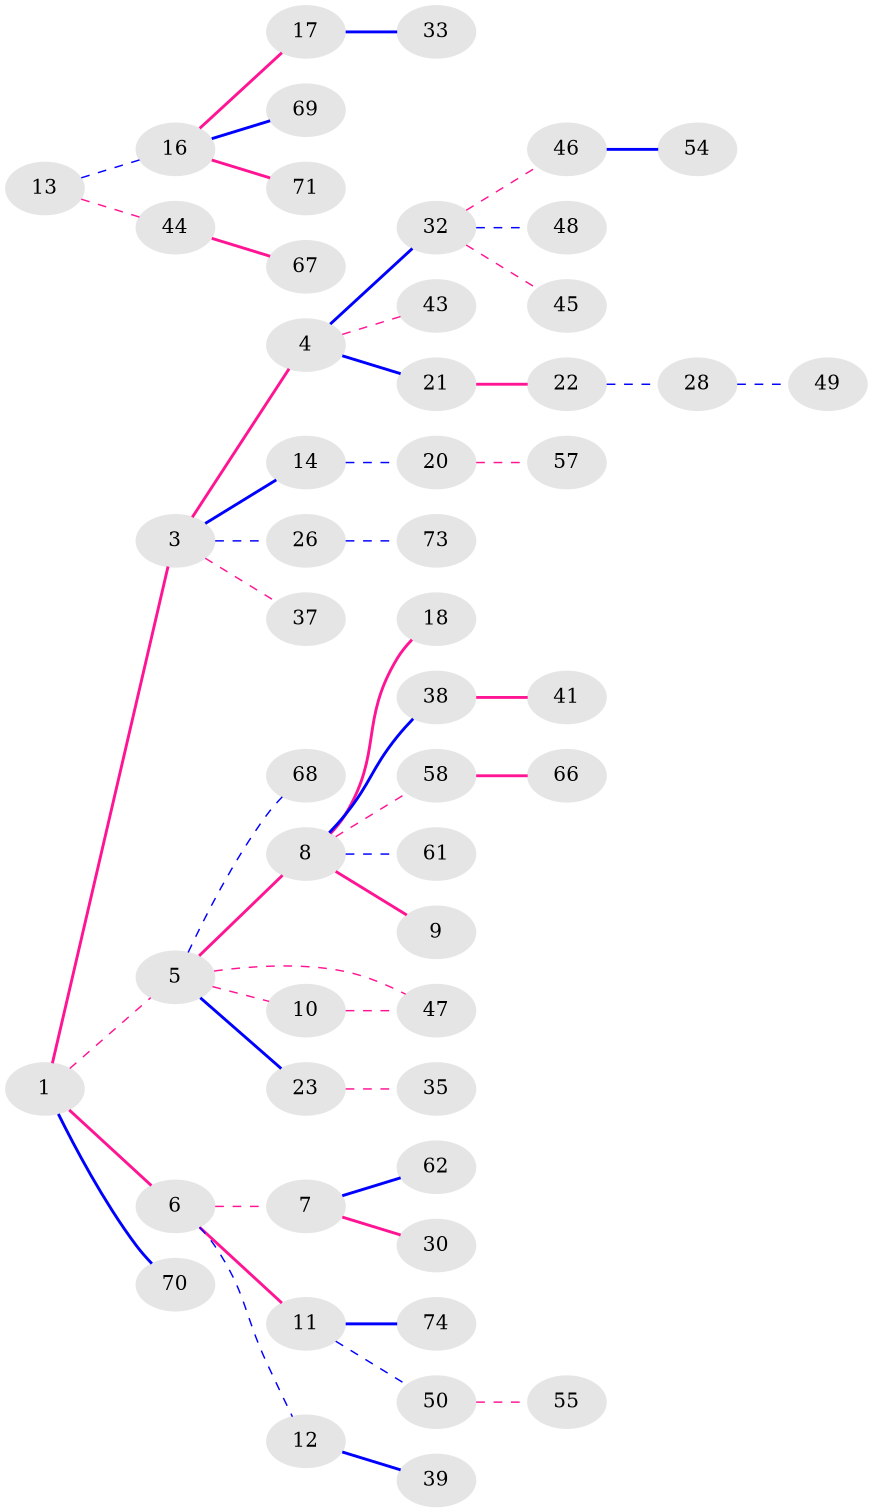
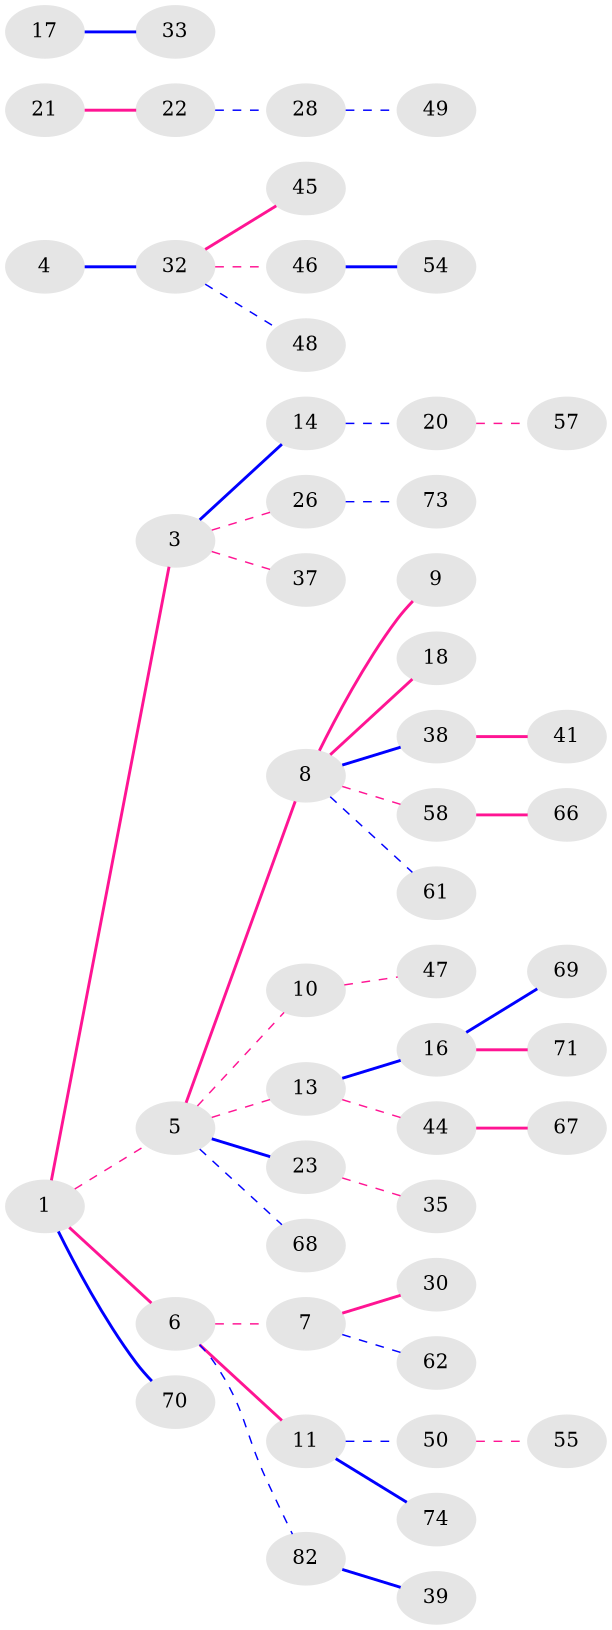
(241, 91) -> none
(110, 169) -> (371, 1069)
(502, 267) -> (241, 228)
(436, 306) -> none
(371, 365) -> none
(241, 443) -> none
(241, 541) -> (241, 521)
(312, 967) -> (241, 1108)
(371, 1187) -> (371, 1343)
(306, 1441) -> (306, 1559)
